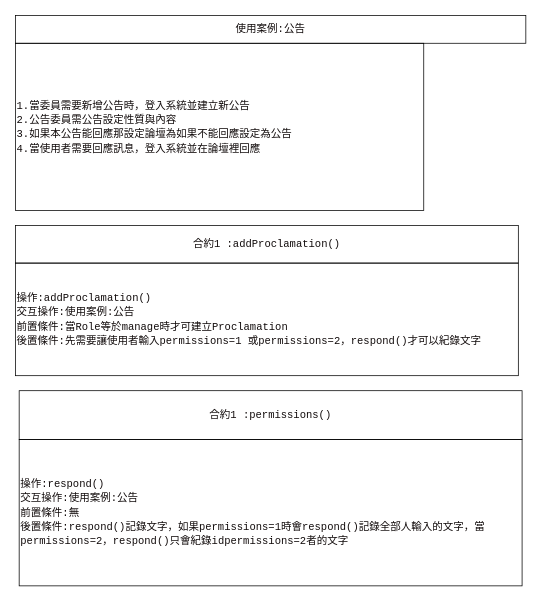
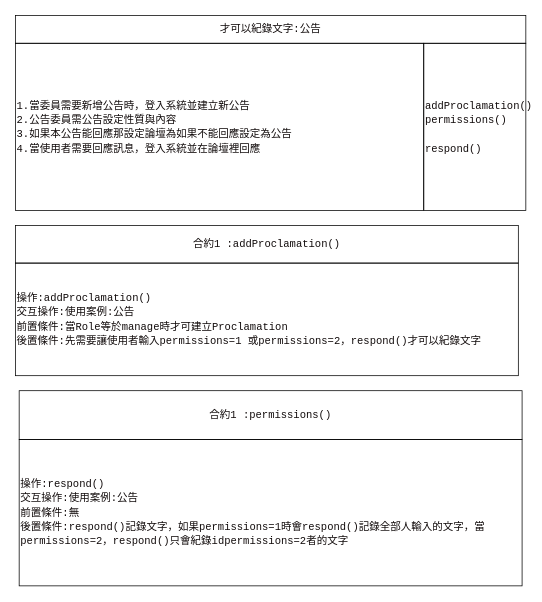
(270, 30) -> (270, 30)
none -> (474, 127)
